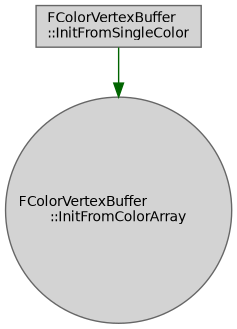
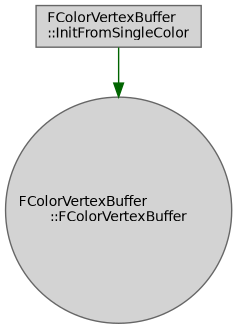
(119, 210) -> (119, 210)
